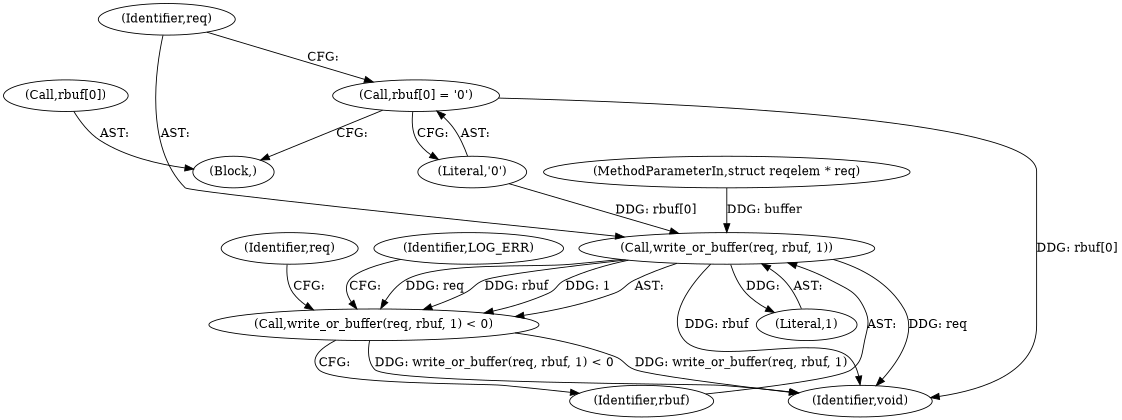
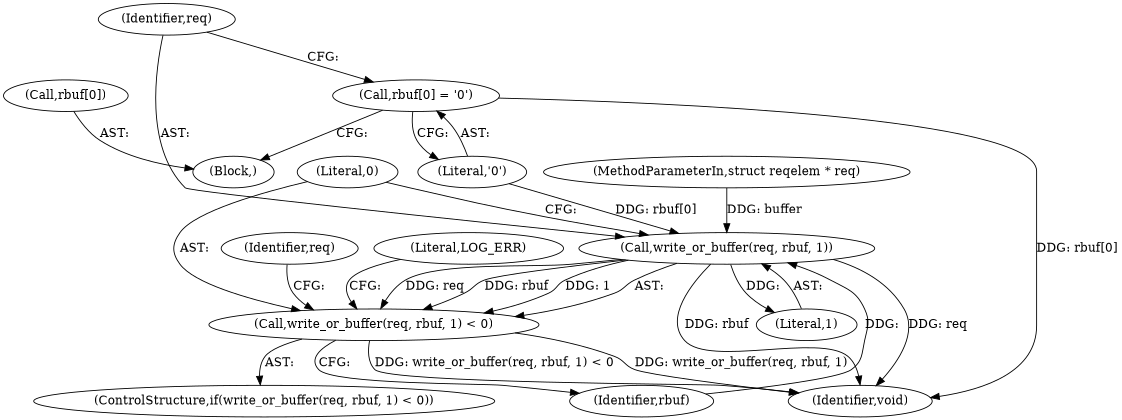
none -> (348, 172)
(469, 248) -> (469, 248)
(884, 325) -> (884, 325)
none -> (264, 401)
